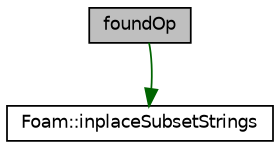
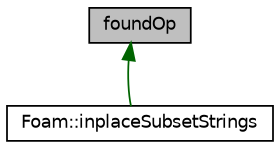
(152, 66) -> (128, 83)
